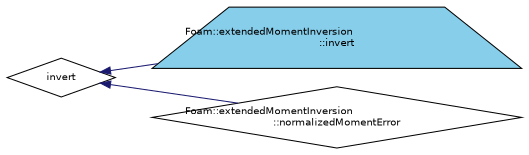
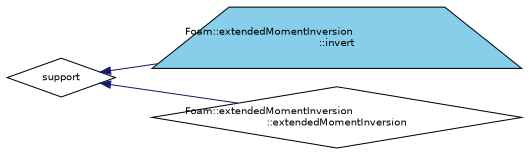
(61, 78) -> (61, 78)
(337, 117) -> (337, 117)
